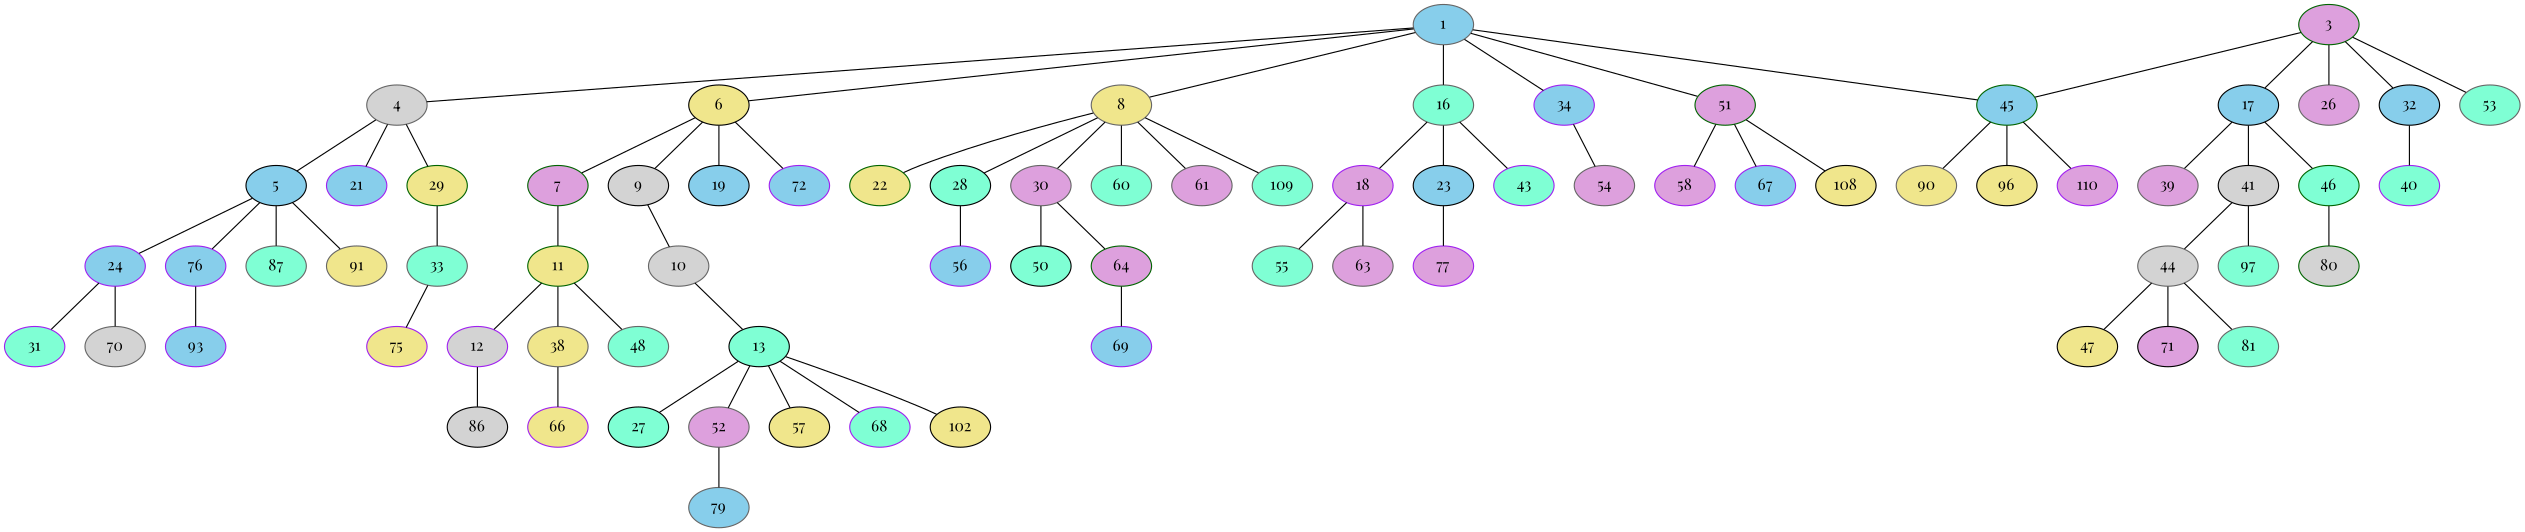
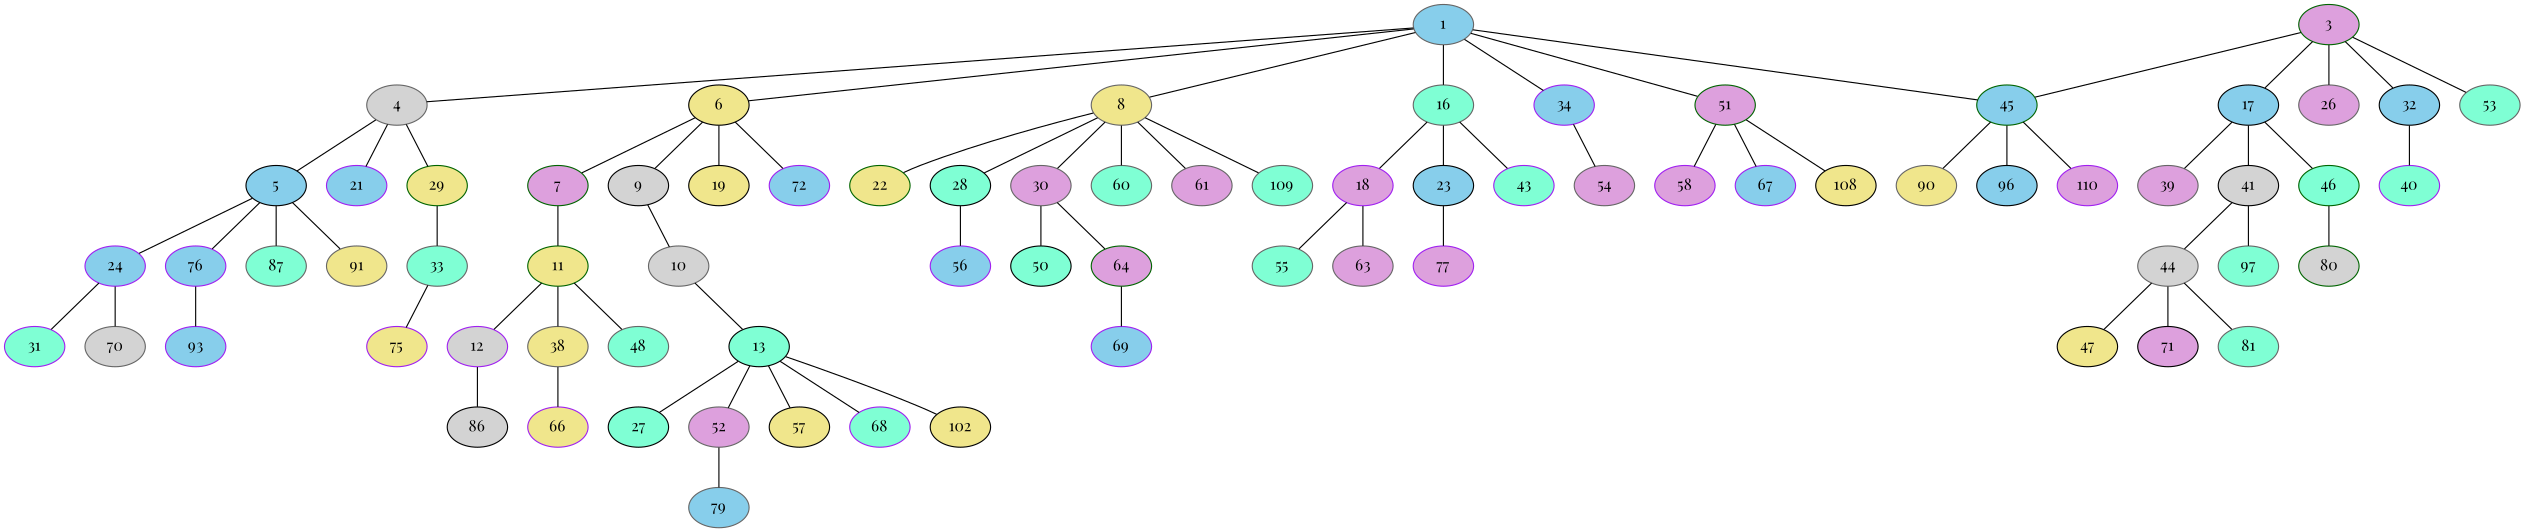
(719, 186) -> (719, 186)
(2007, 186) -> (2007, 186)
